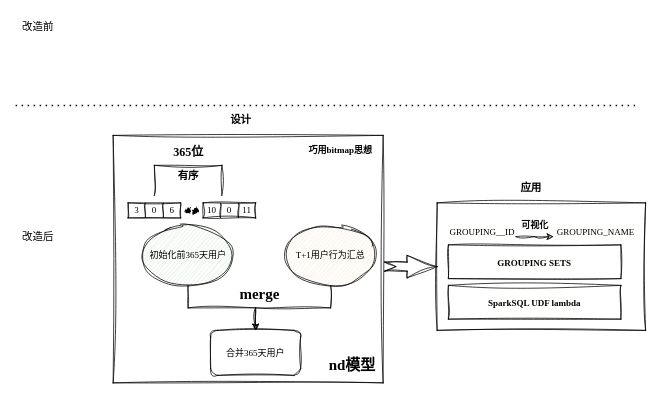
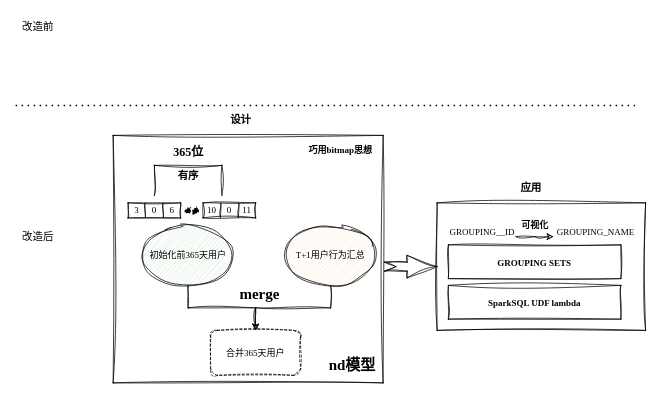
(255, 353) -> (255, 353)
